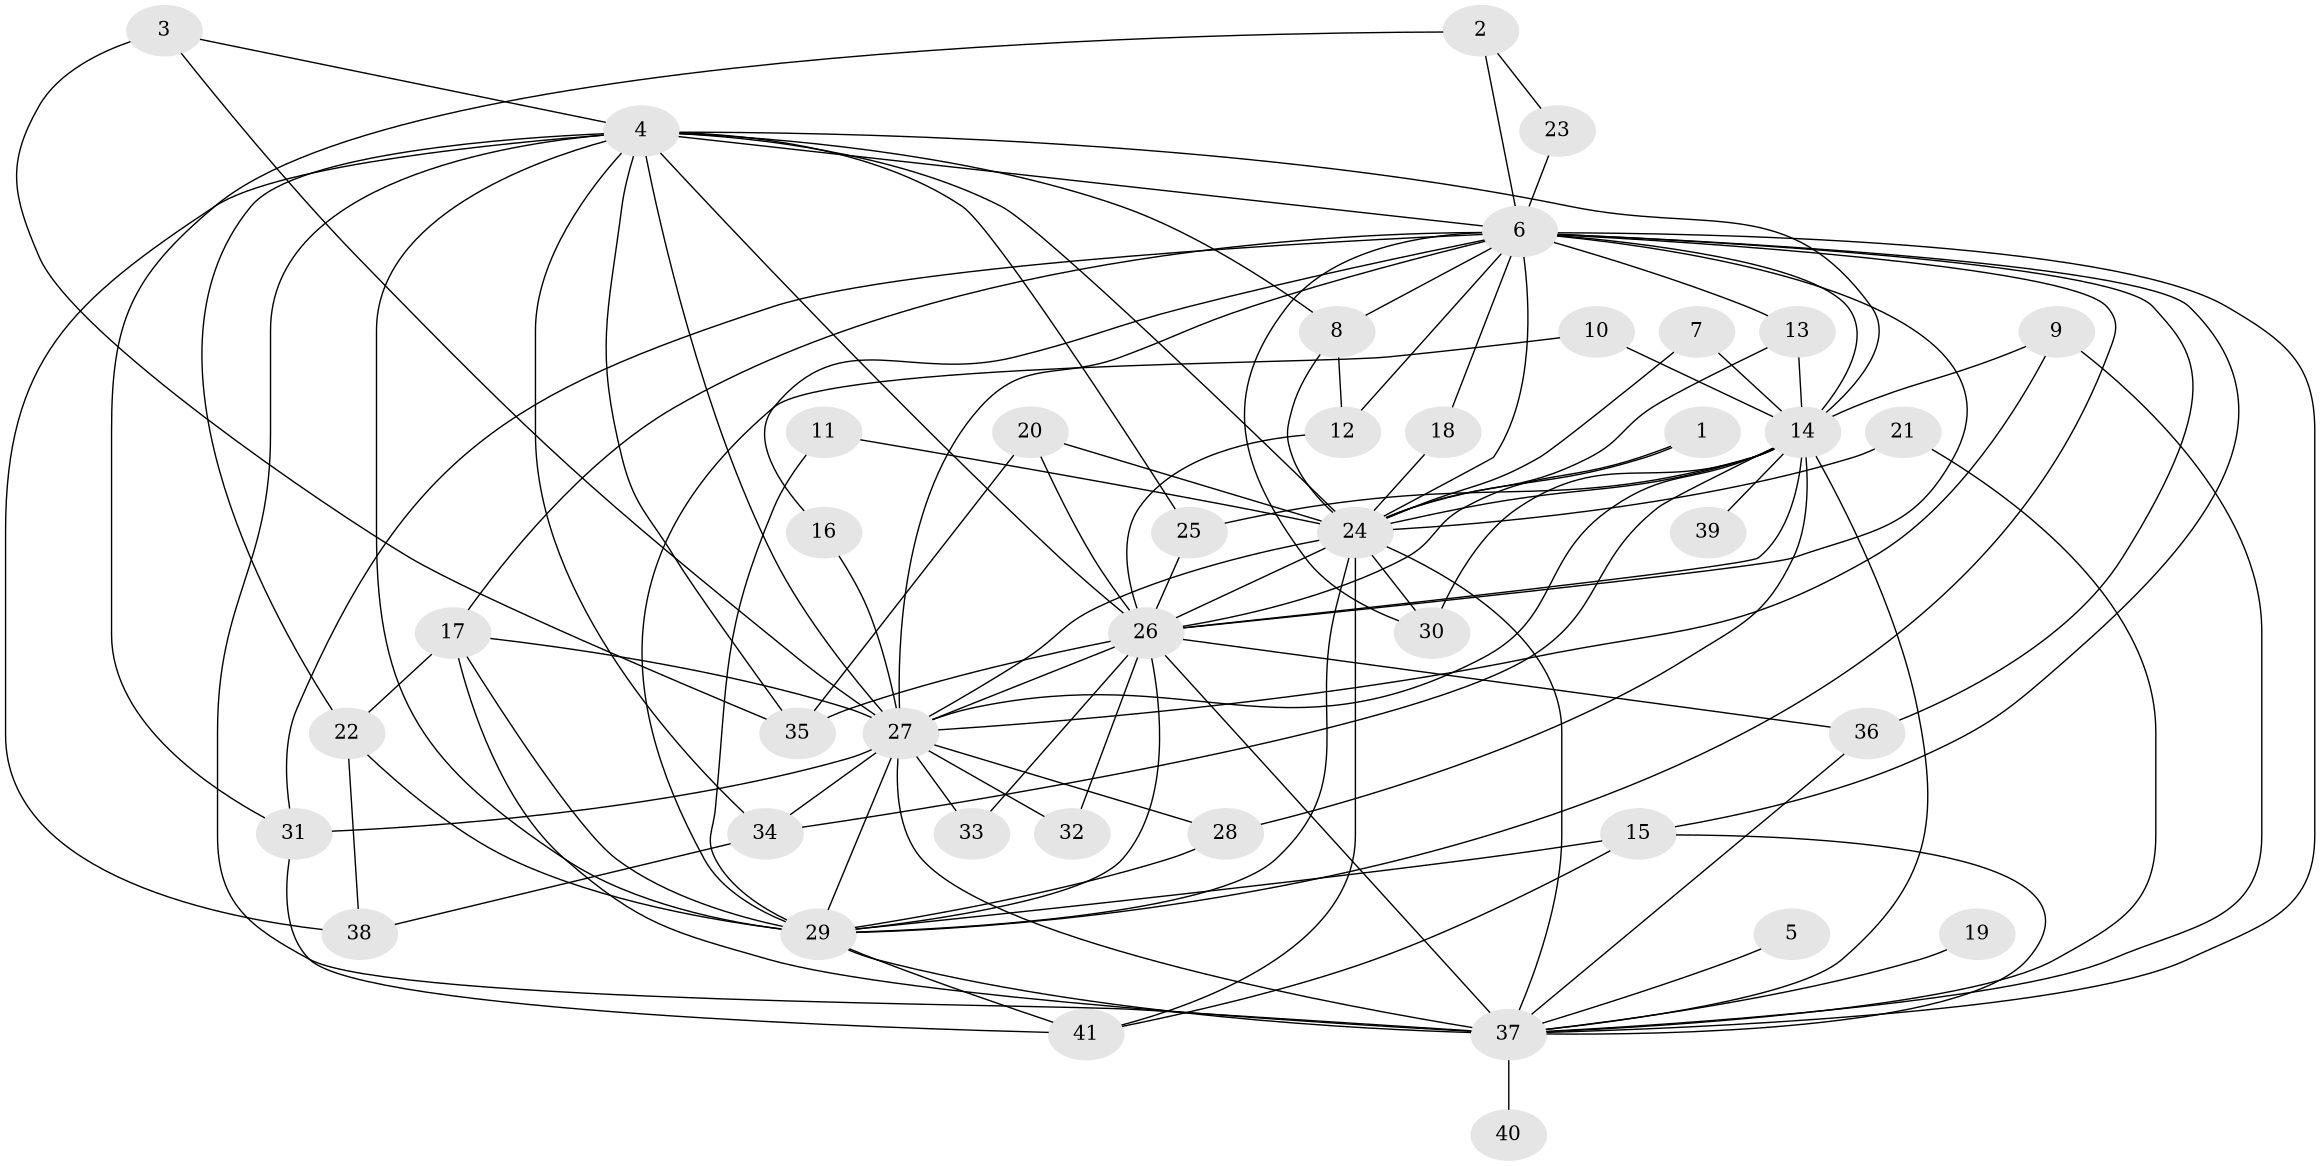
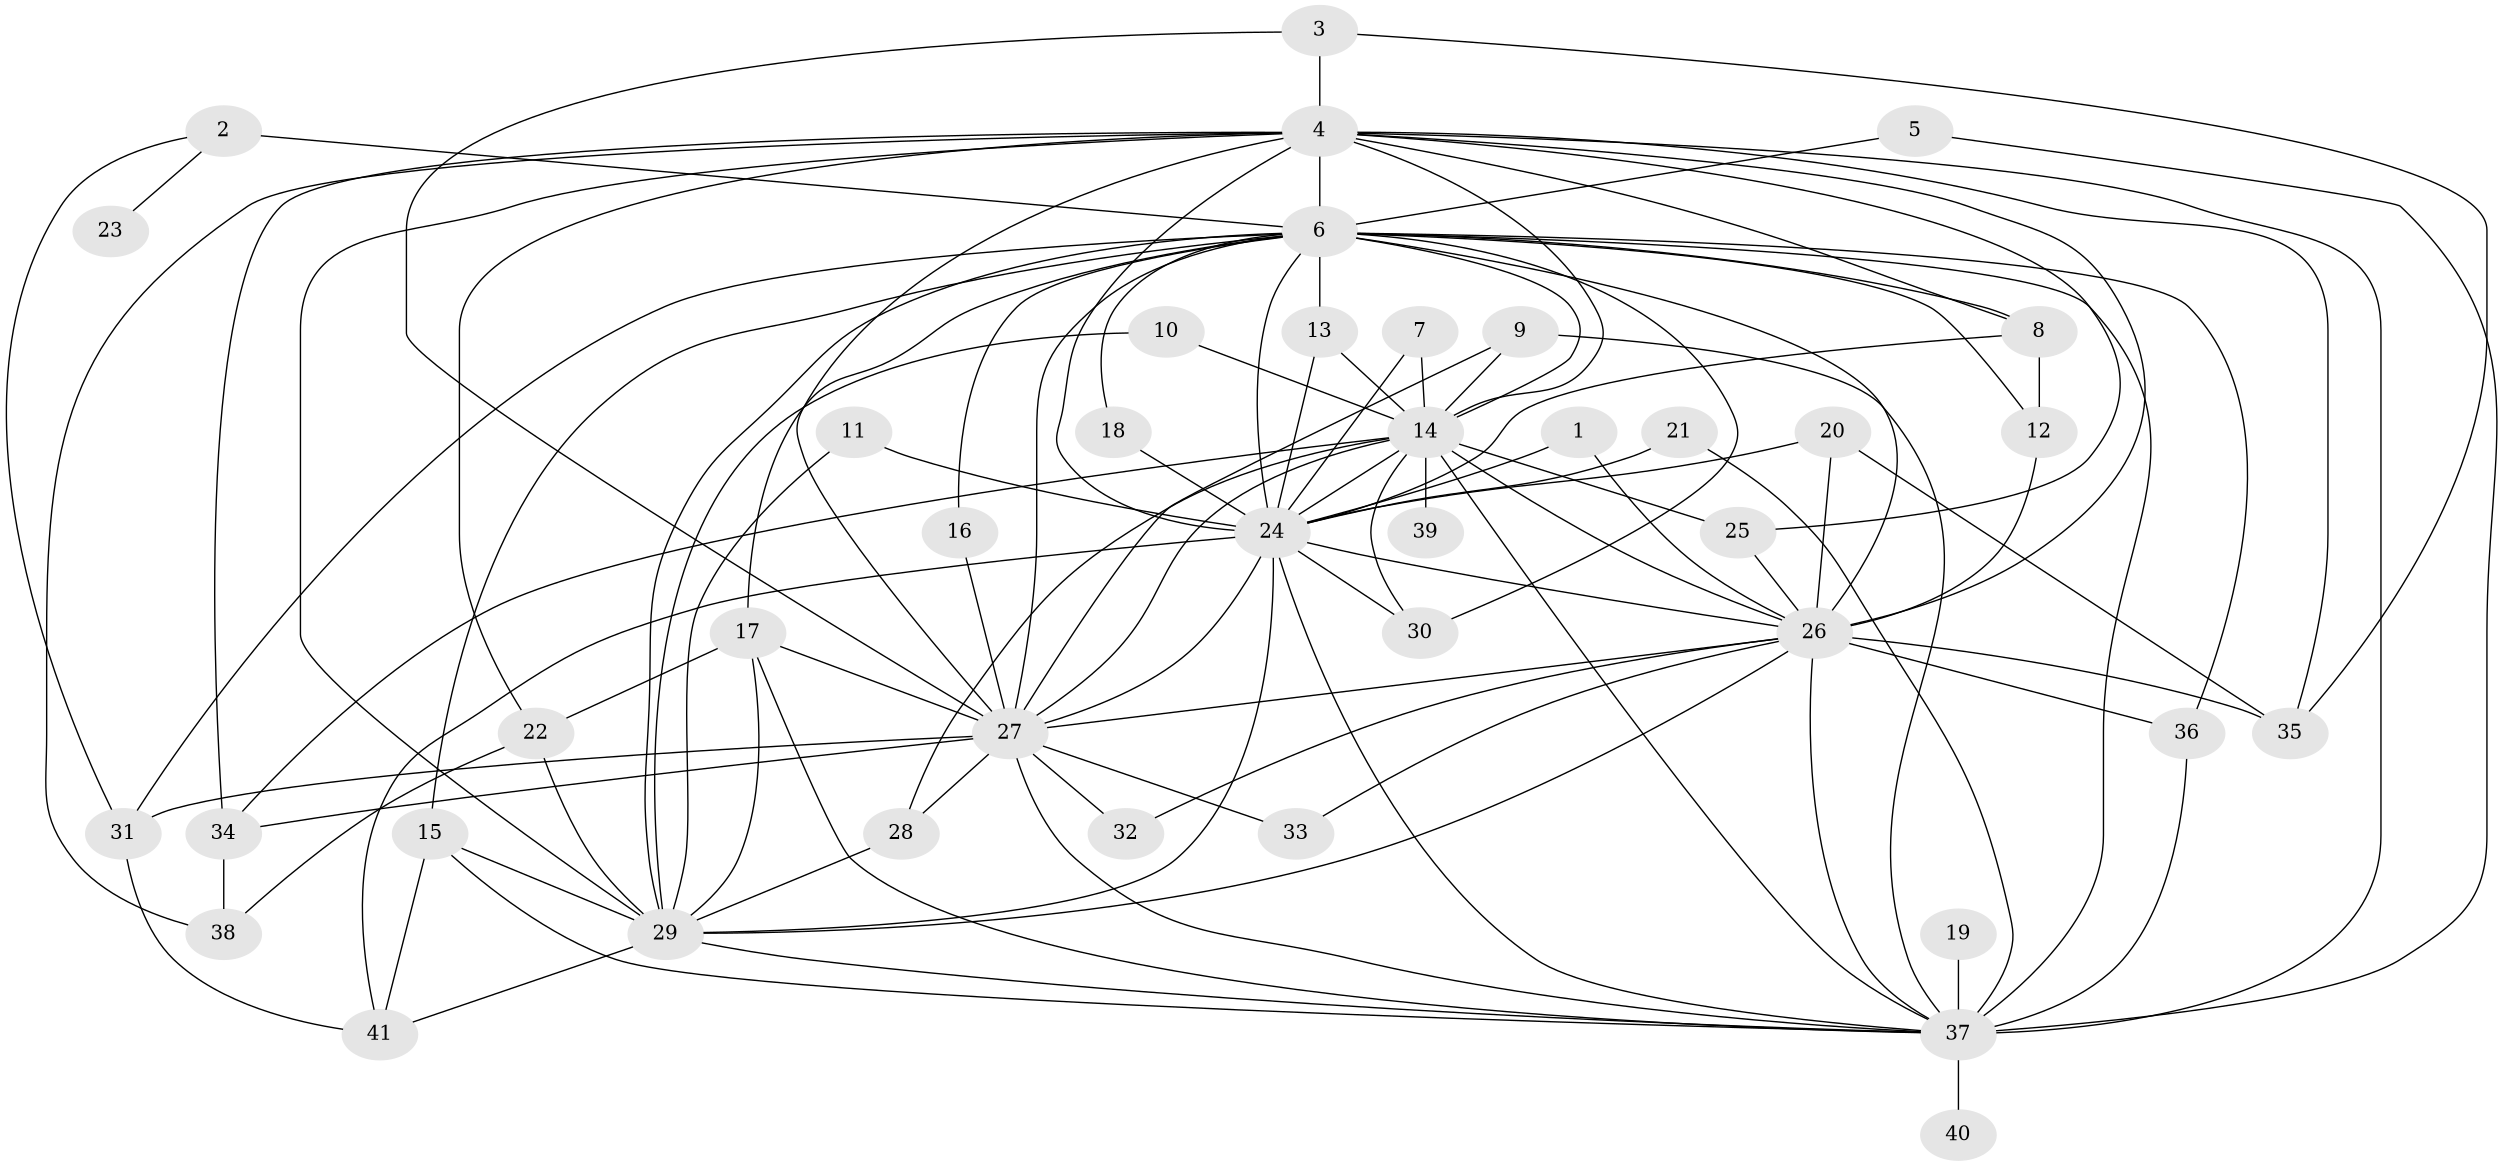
(1539, 181) -> (1617, 181)
(860, 834) -> none
